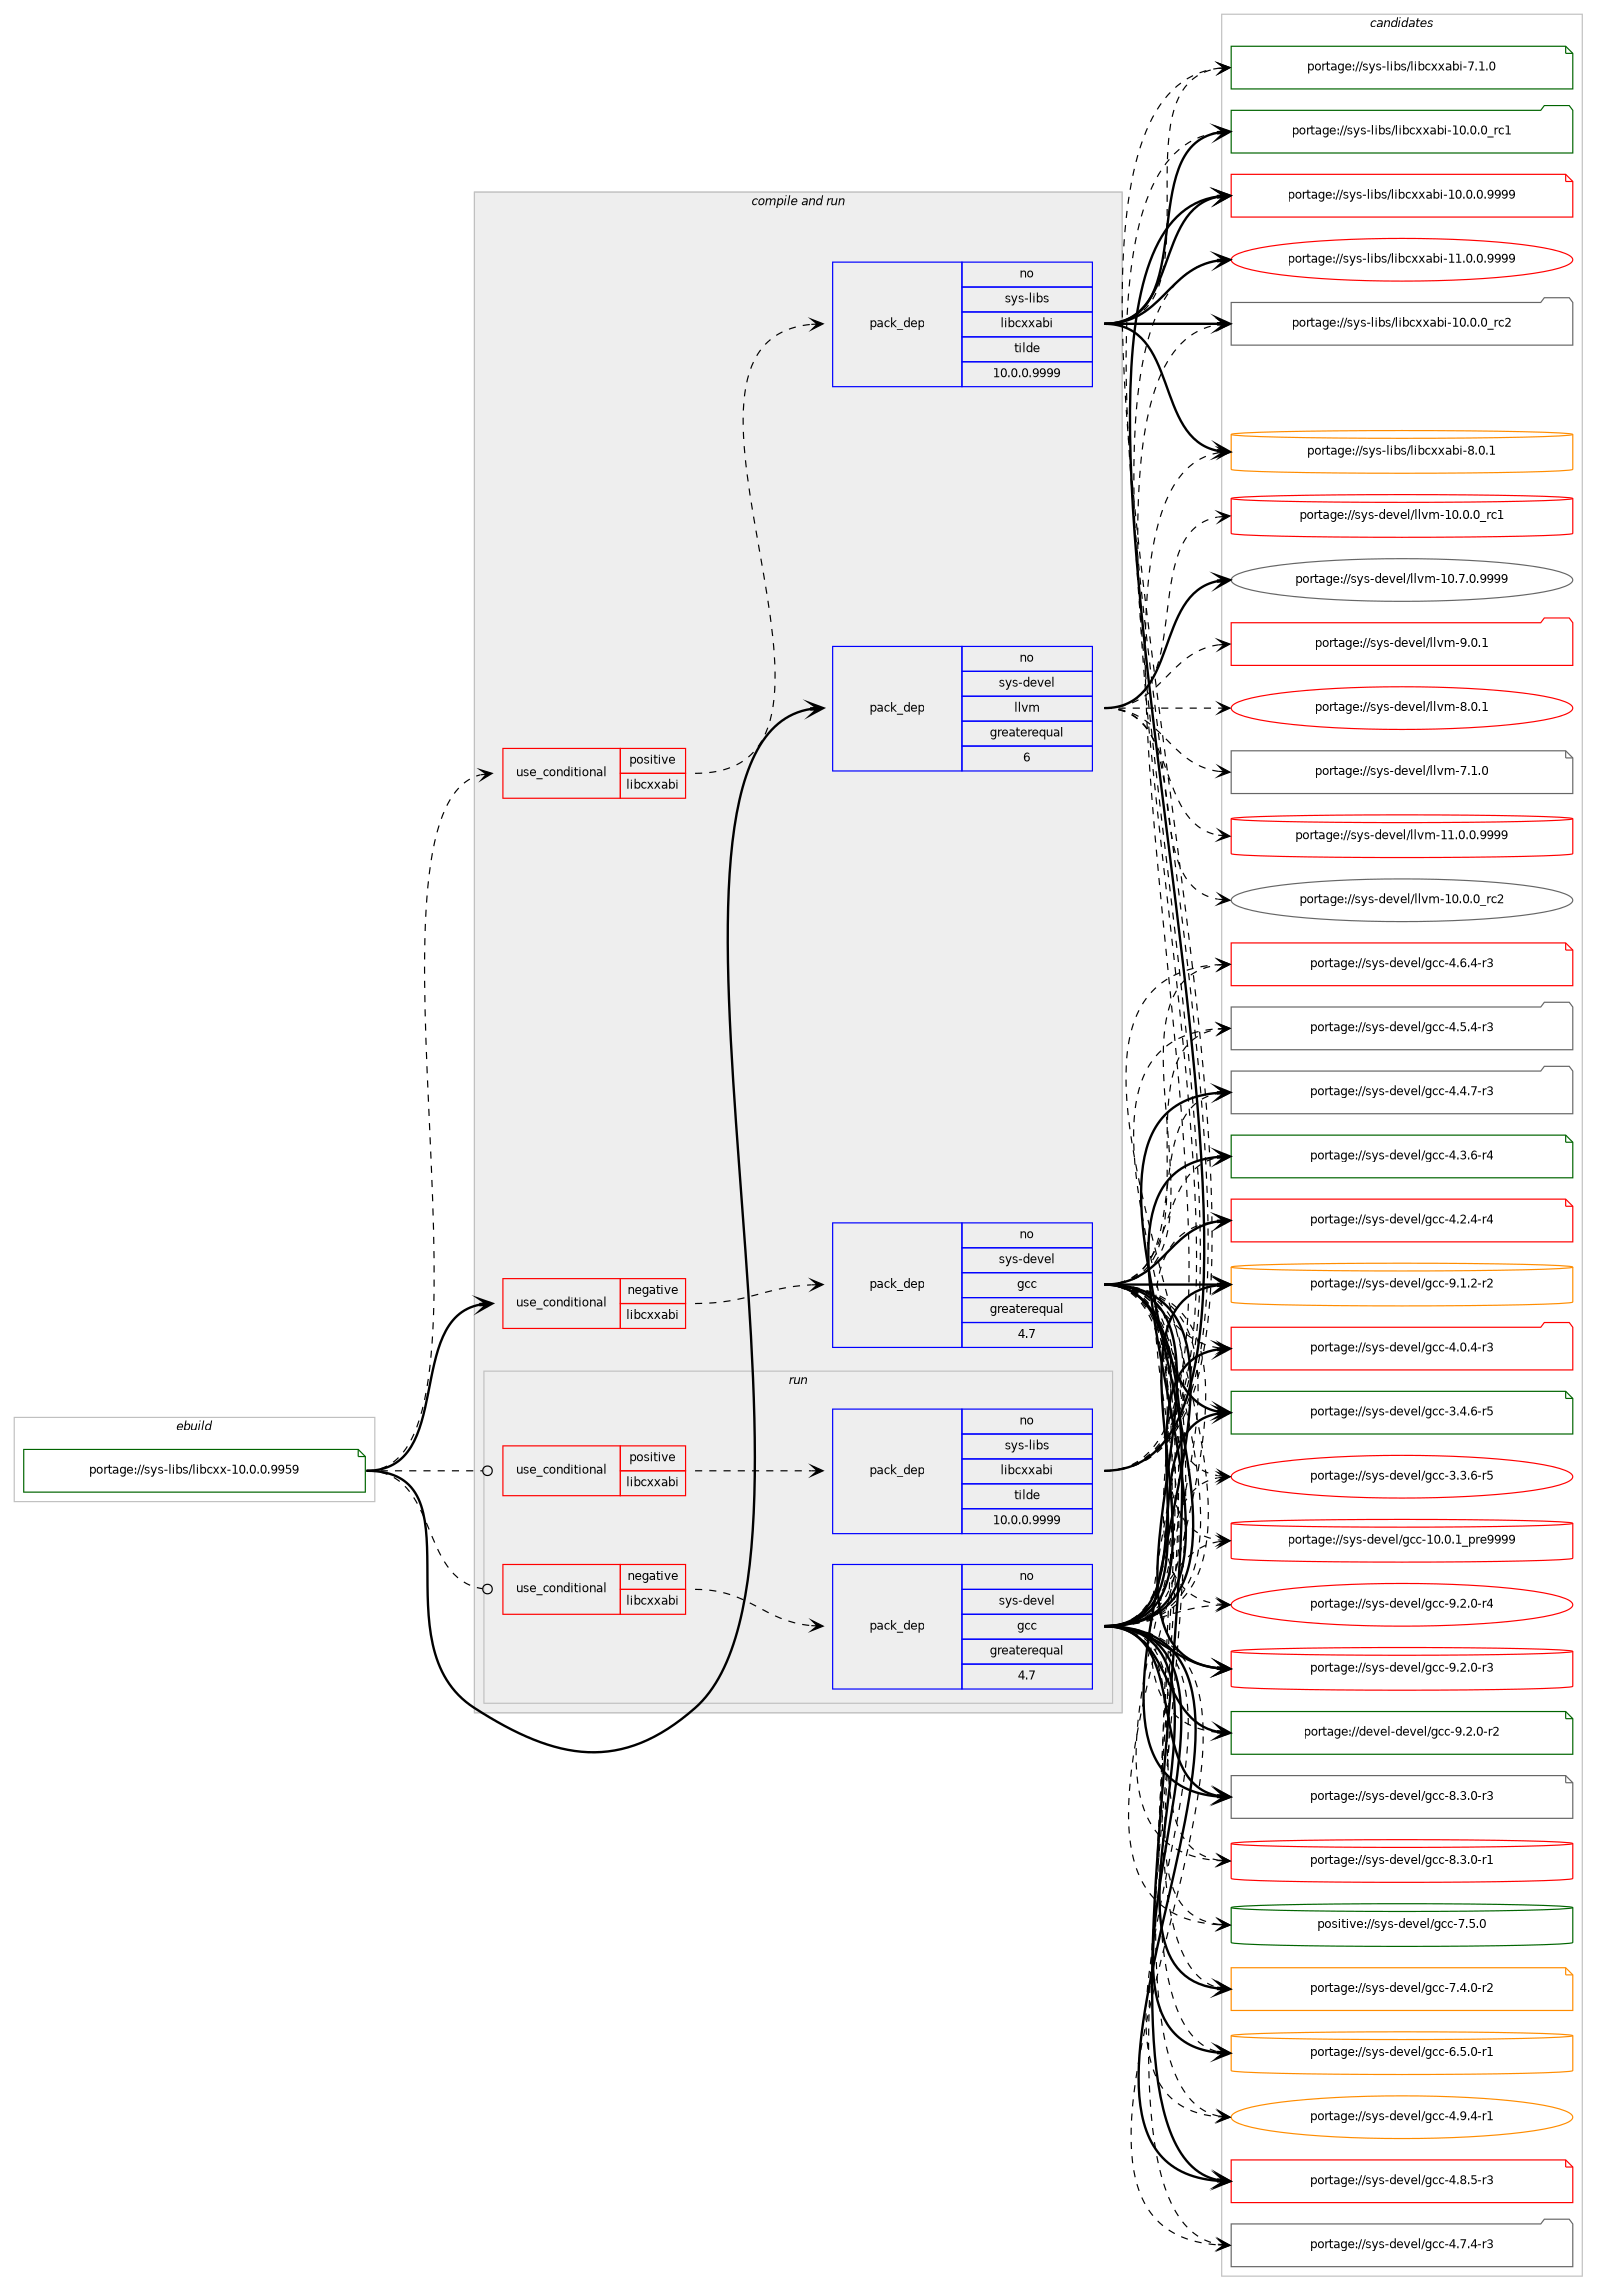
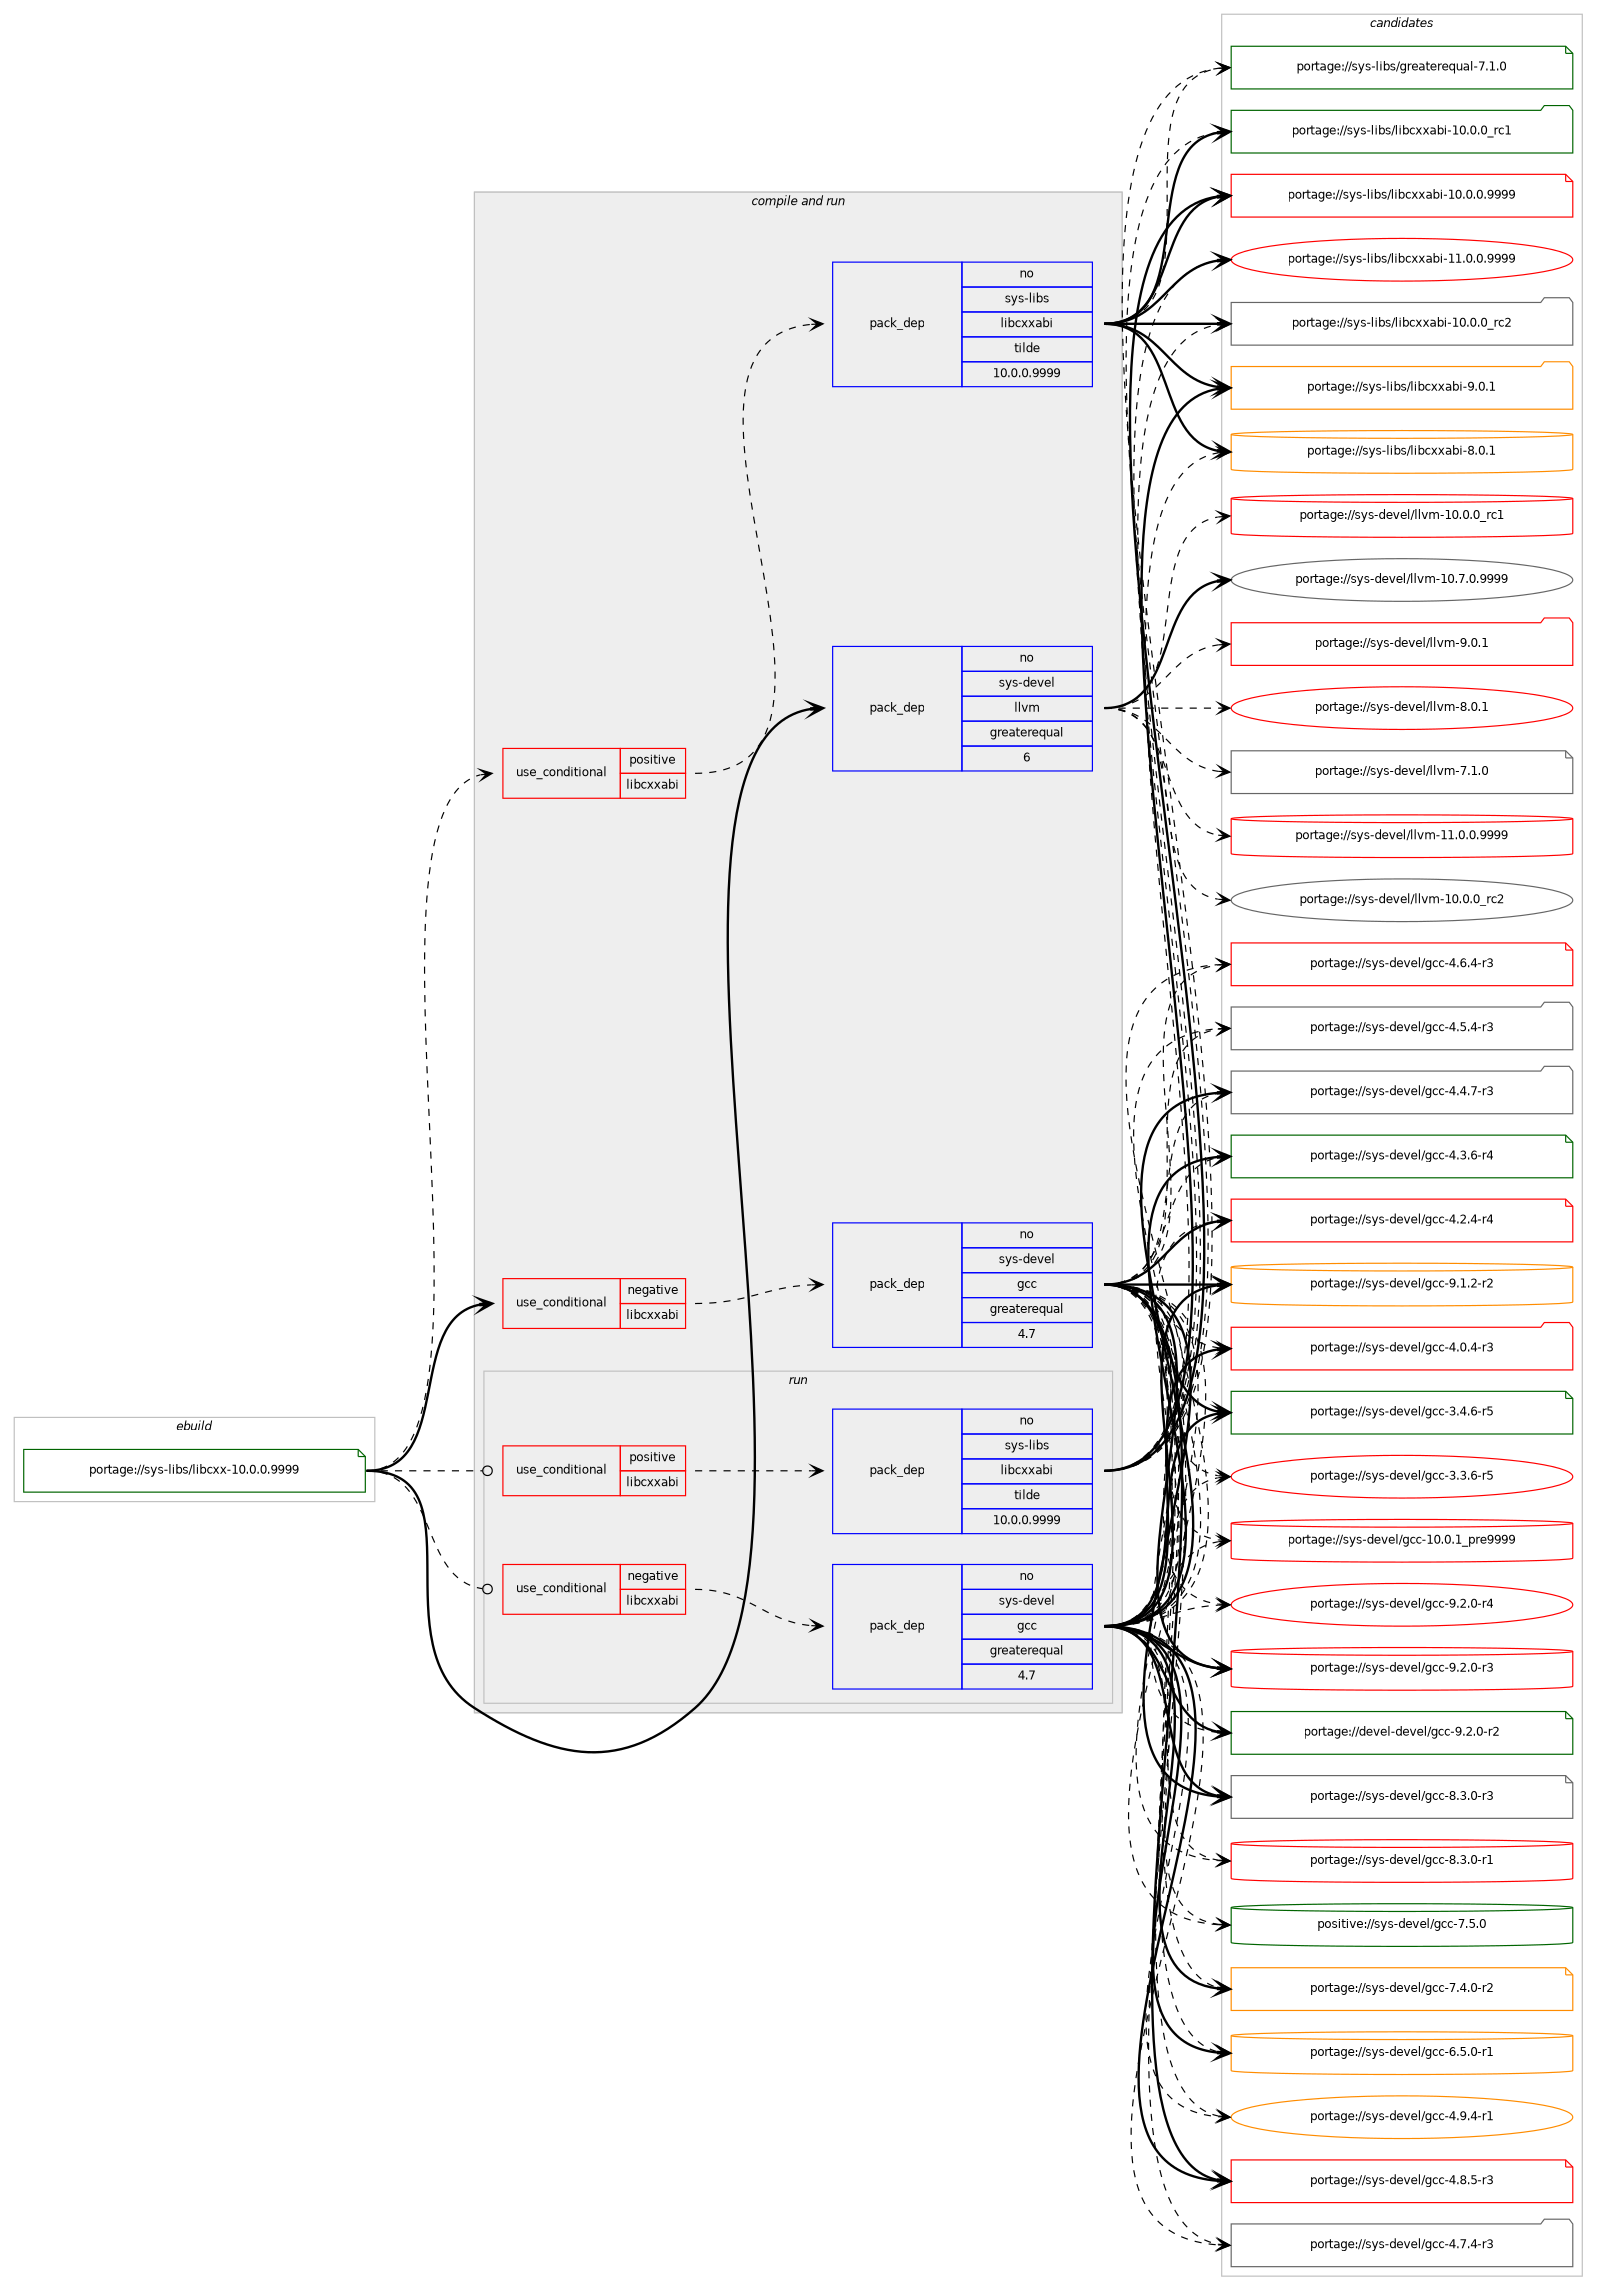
(1402, 68) -> (1402, 68)
none -> (1402, 388)
(195, 1471) -> (195, 1471)
